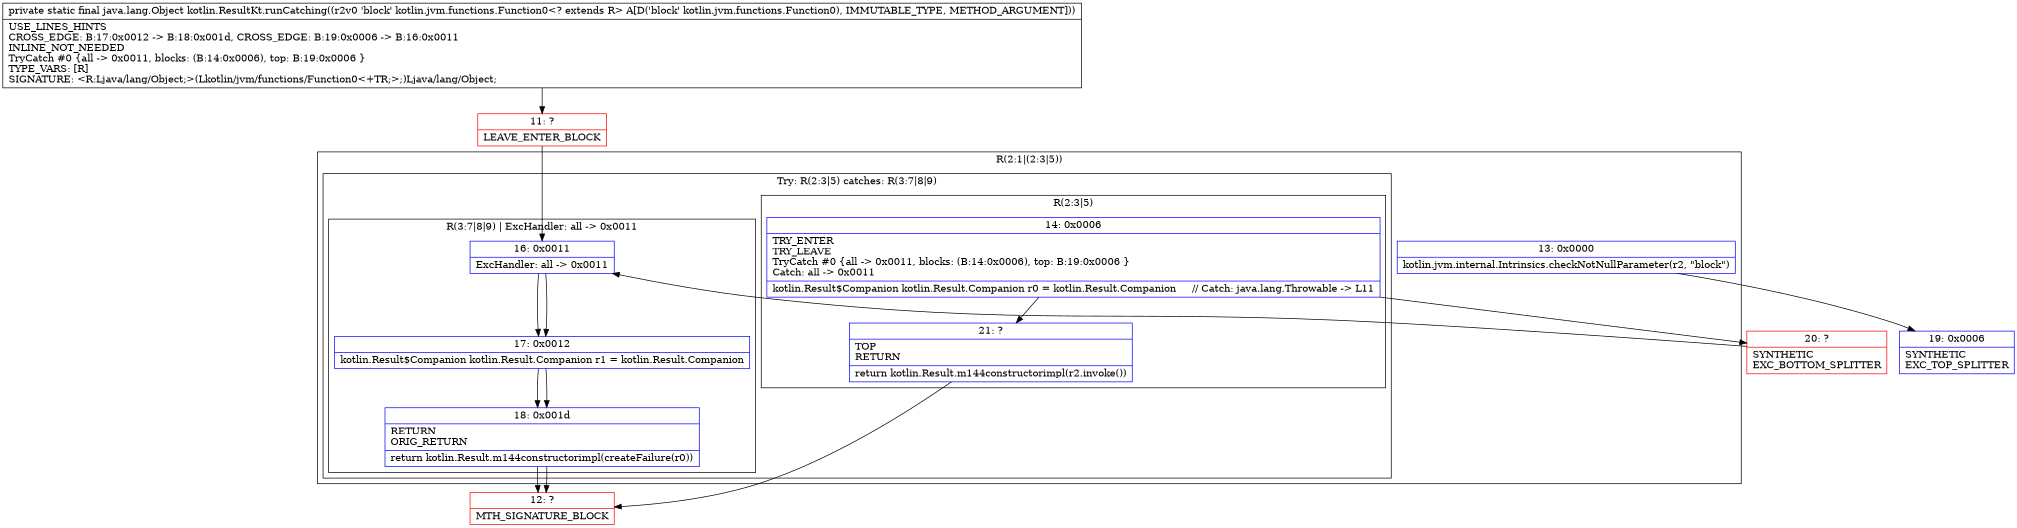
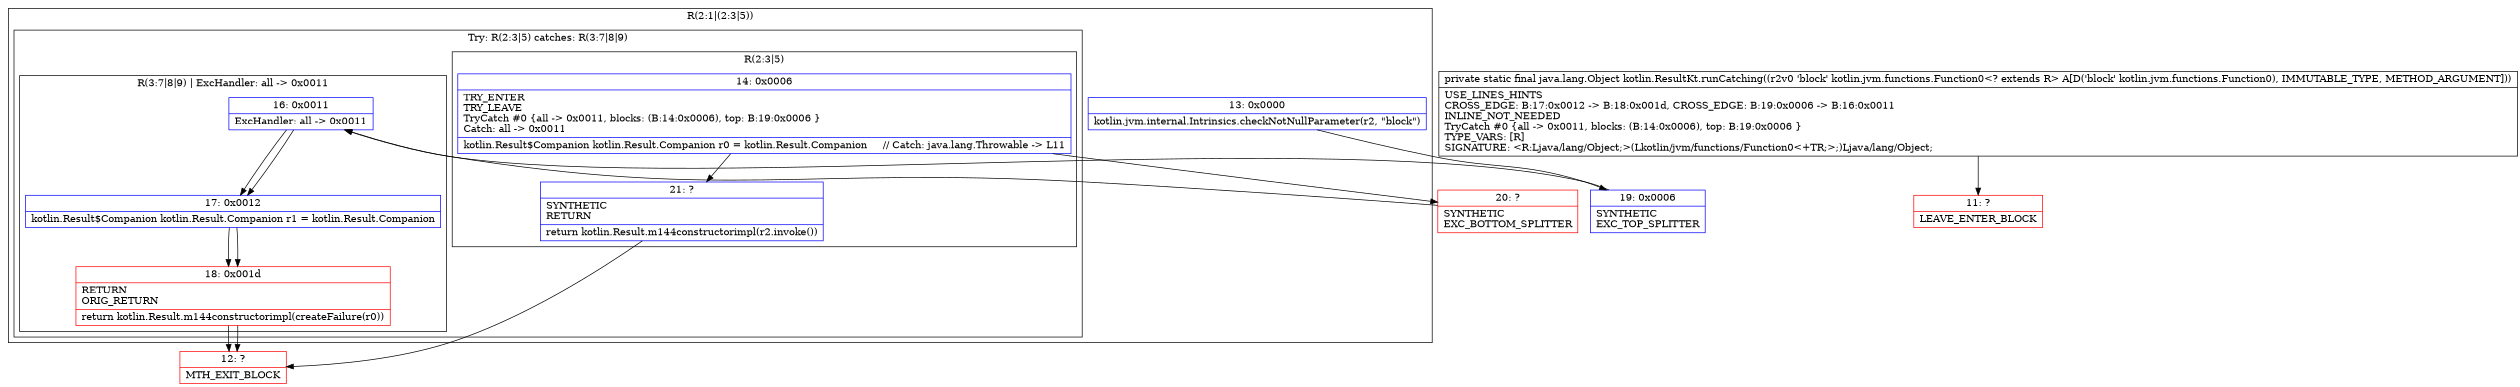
(542, 190) -> (980, 163)
(866, 347) -> (577, 206)
(542, 437) -> (233, 296)
(542, 516) -> (233, 375)
